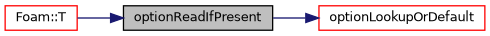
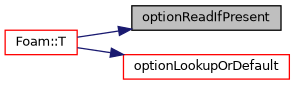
(289, 18) -> (94, 50)
